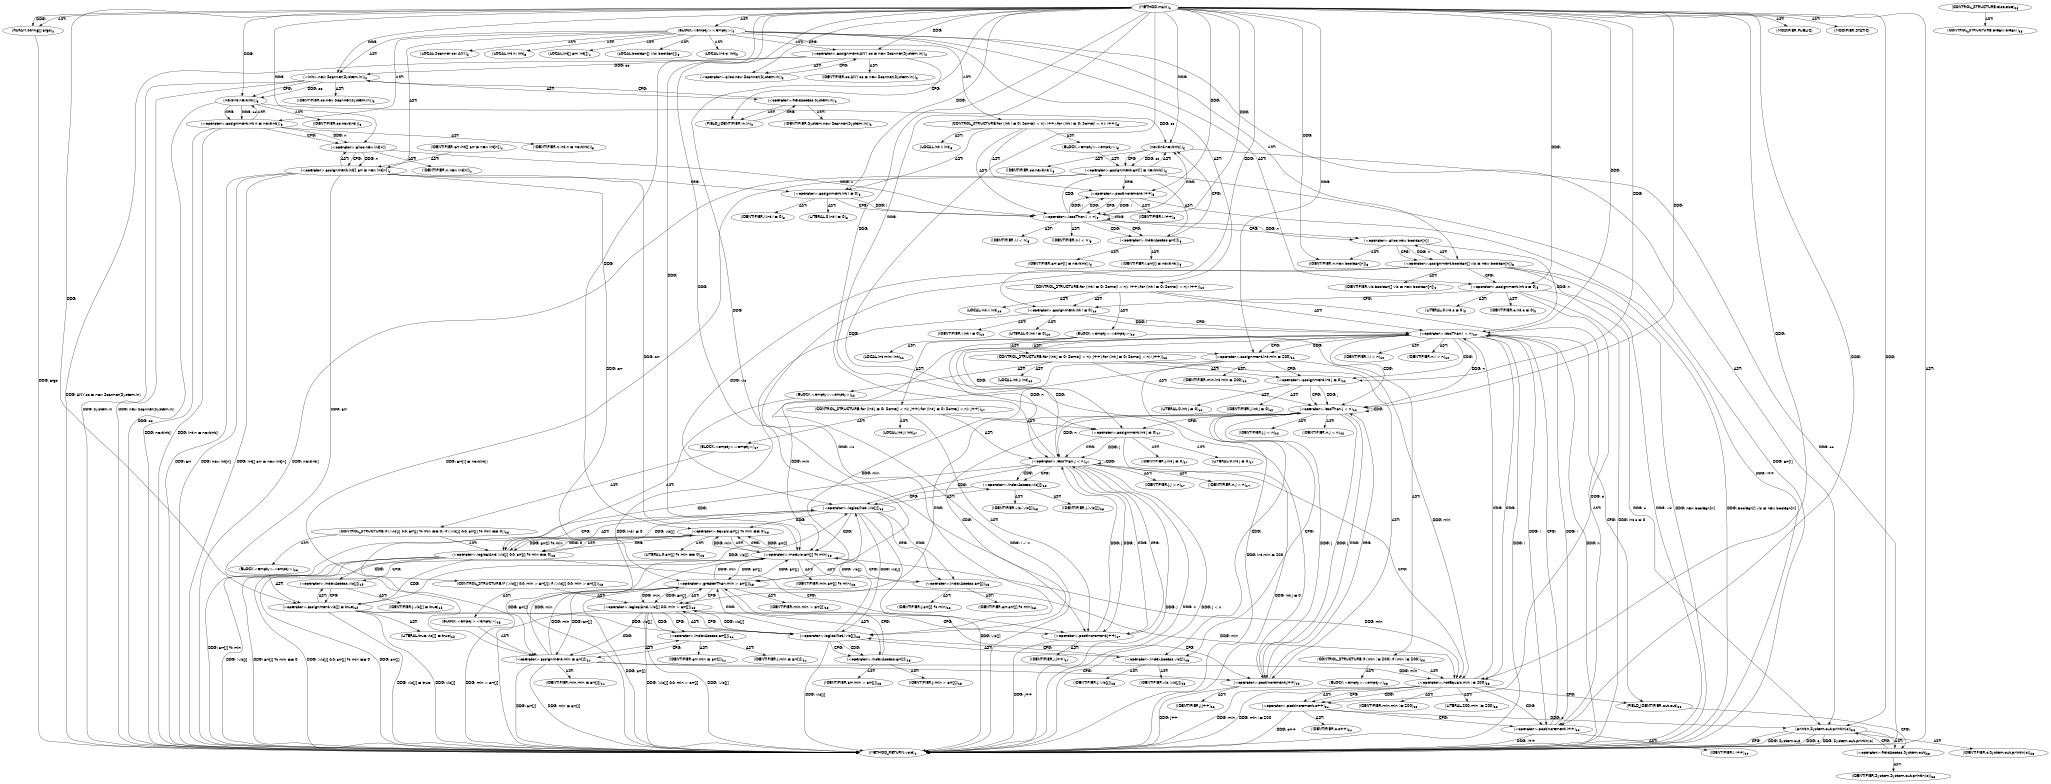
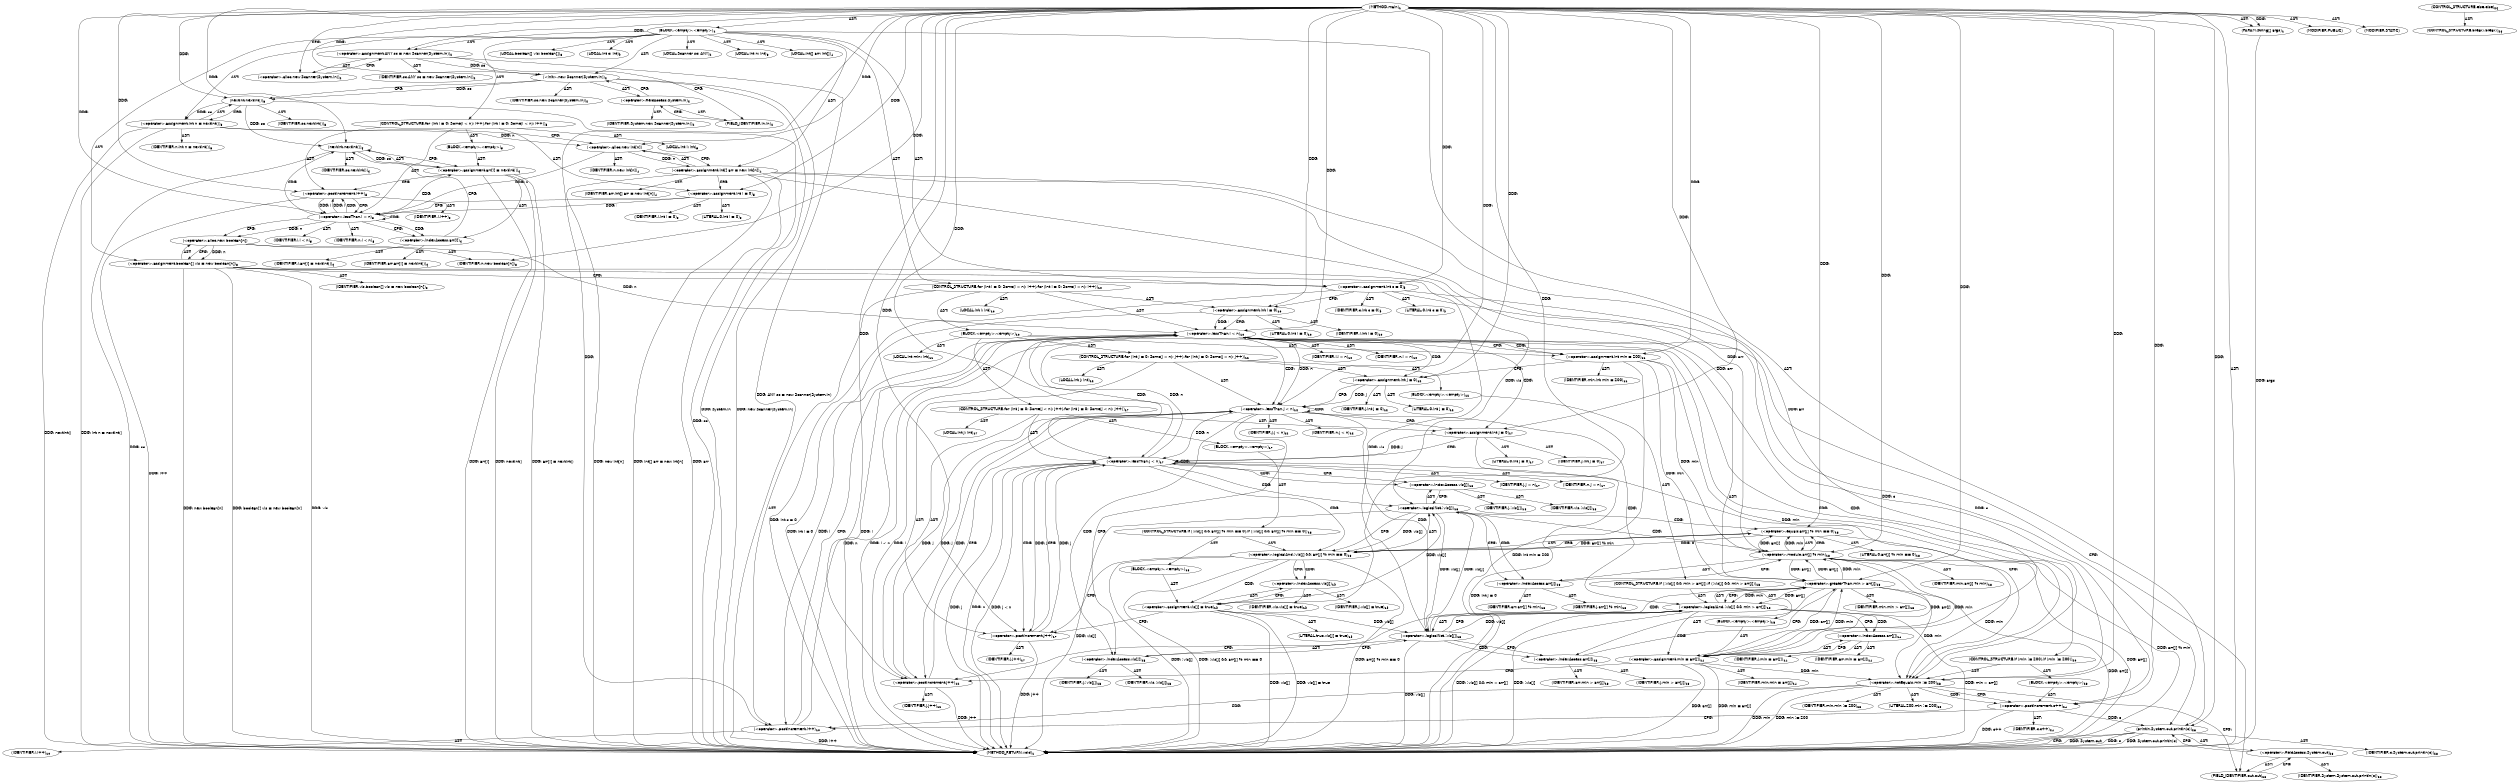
none -> (2146, 29)
(416, 160) -> (670, 182)
none -> (1278, 607)
none -> (2264, 763)
